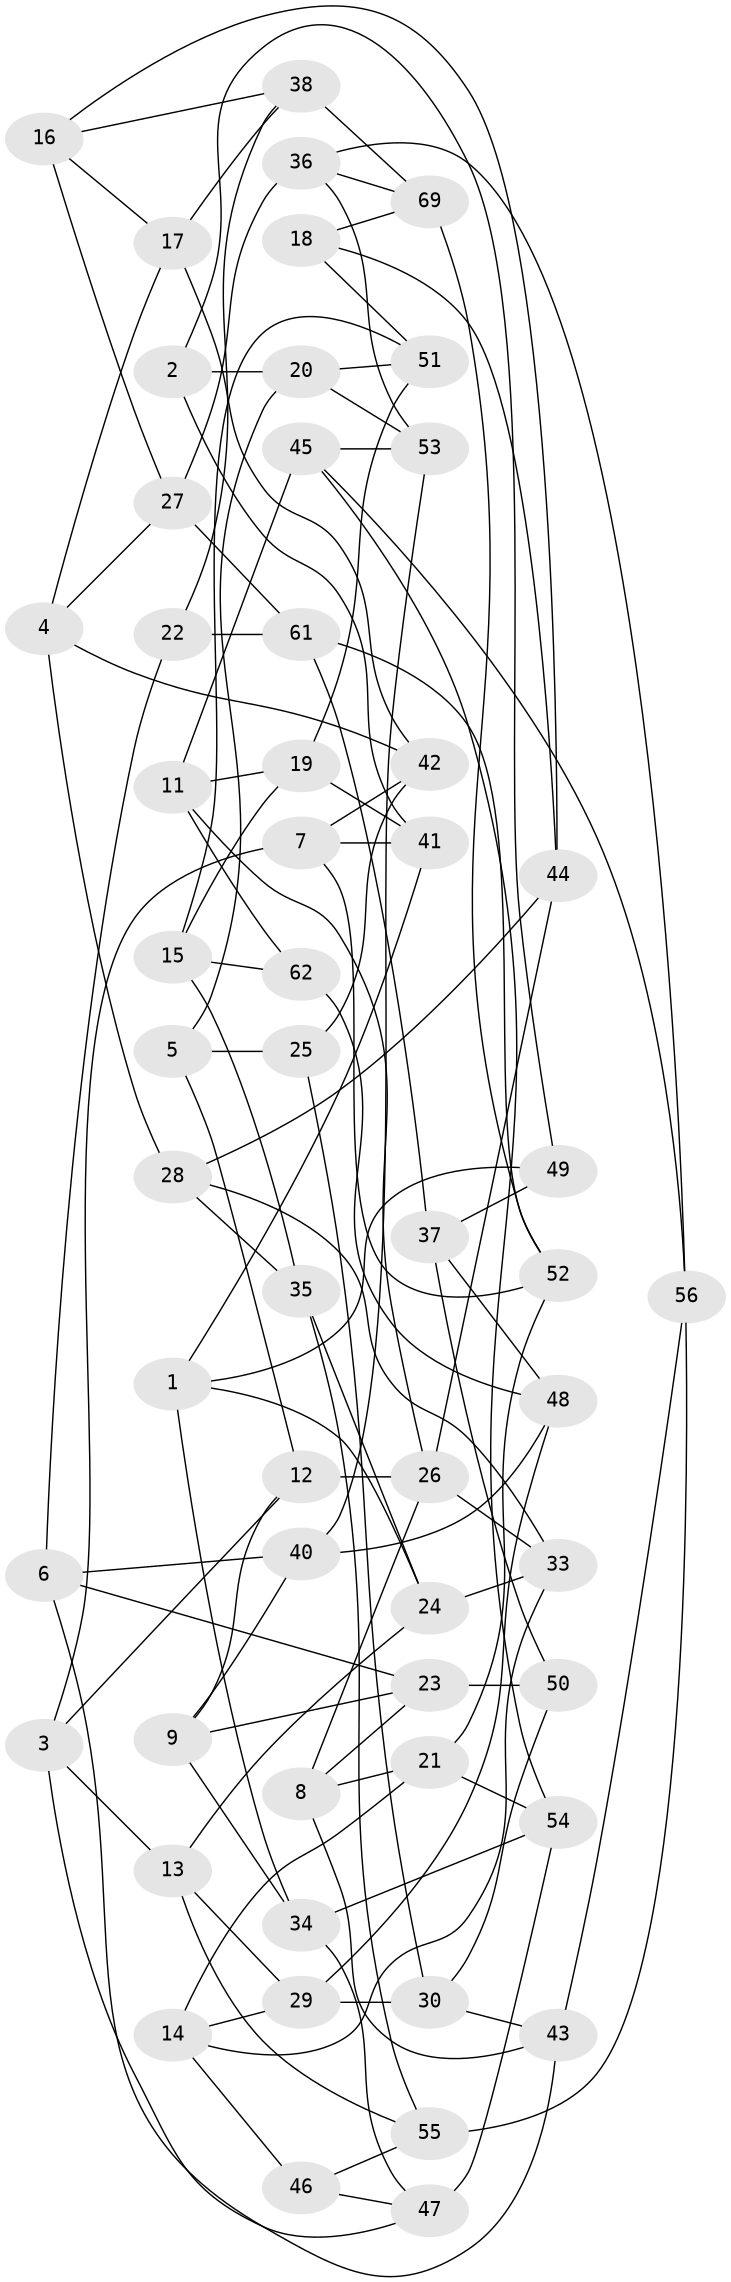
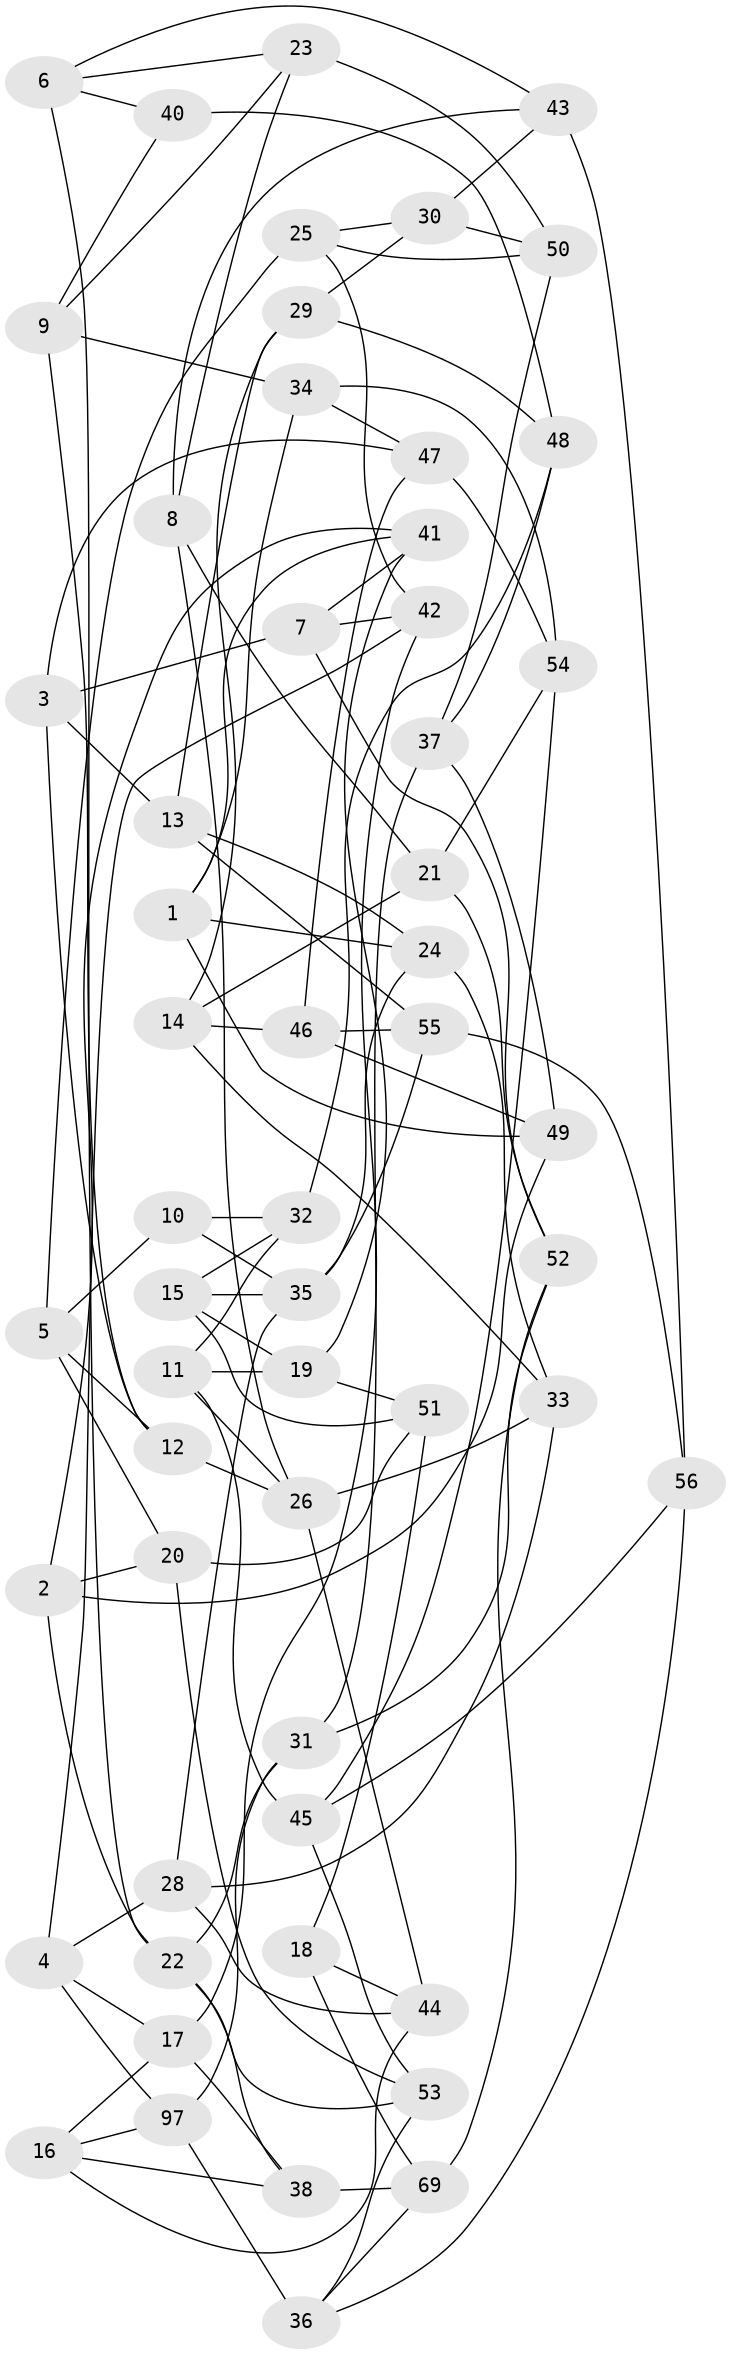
none -> (428, 259)
(173, 503) -> (173, 2120)
(301, 635) -> (301, 1743)
(301, 974) -> (301, 1218)
(386, 1008) -> (265, 2092)
none -> (430, 1083)
none -> (173, 1218)
none -> (80, 1786)
